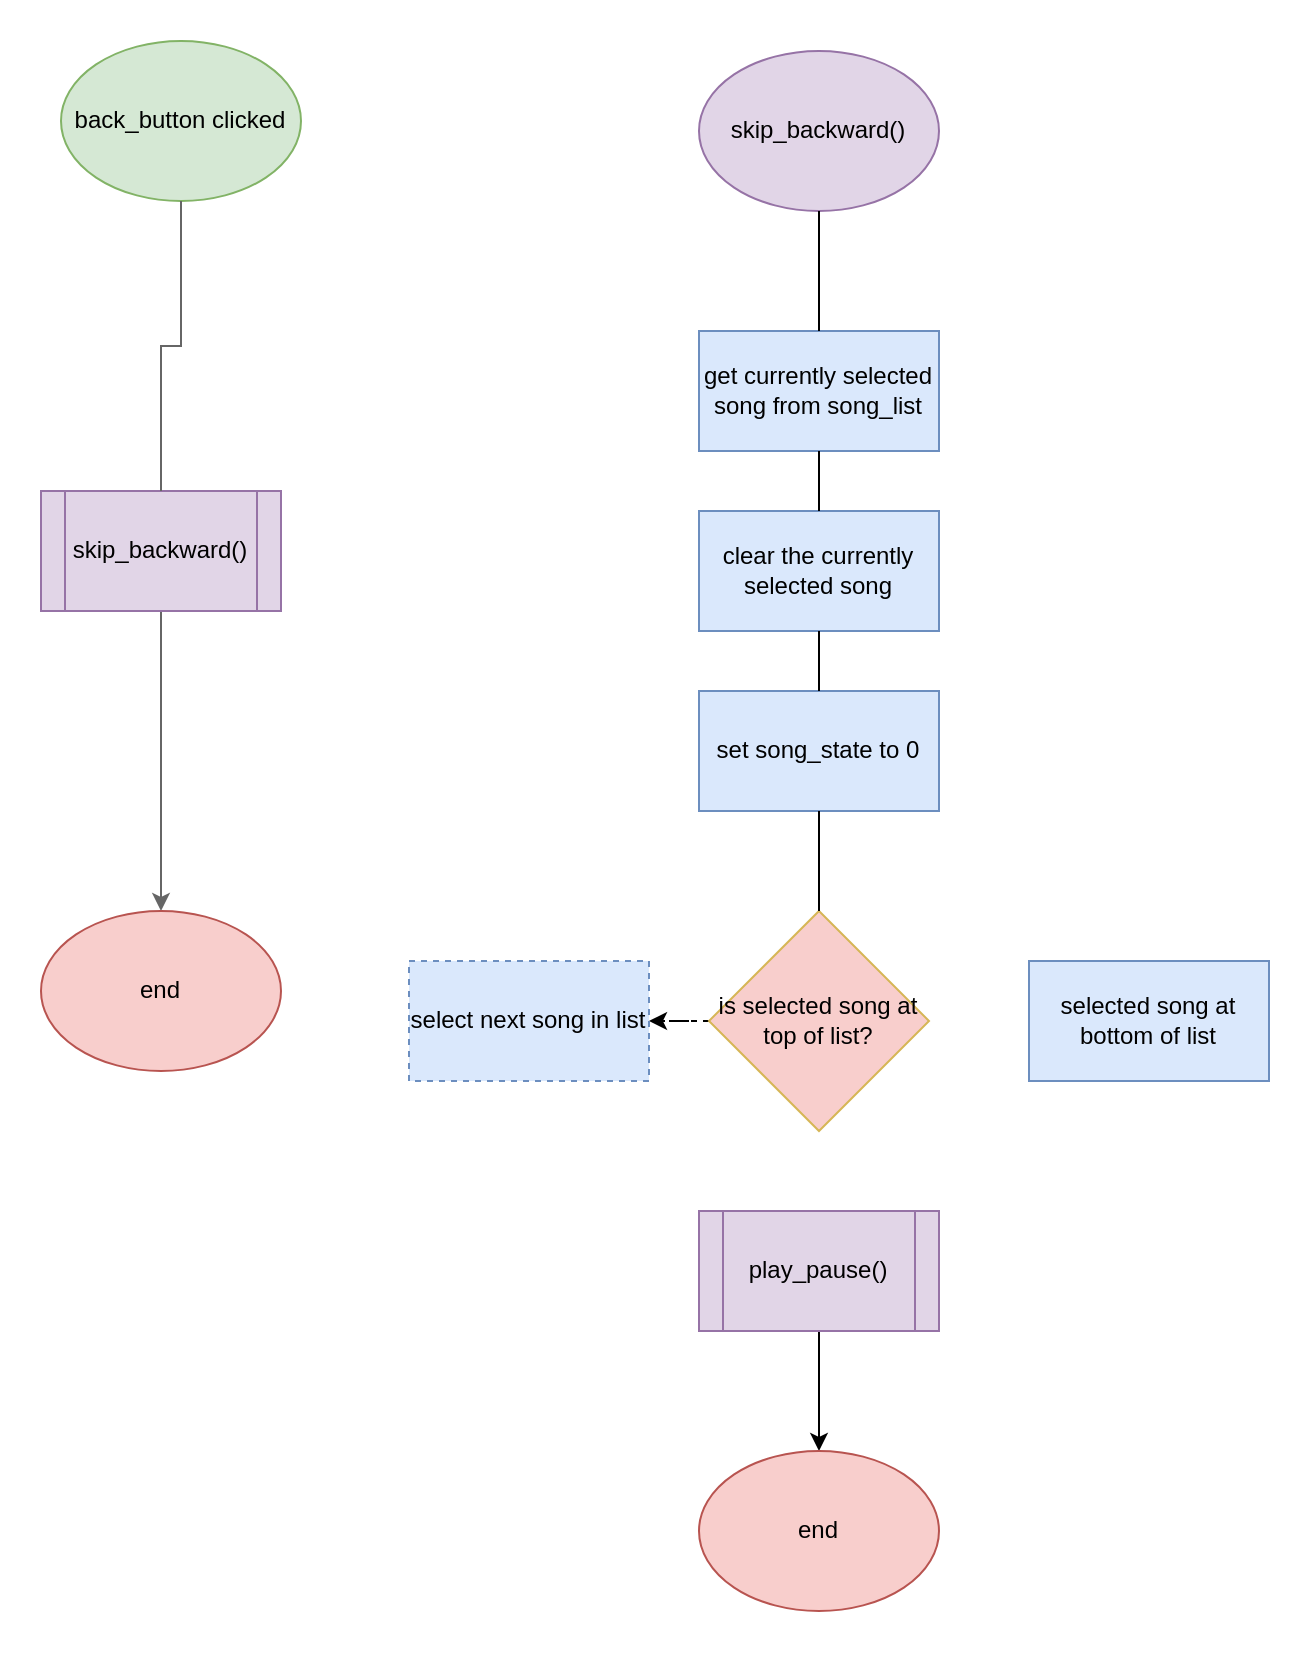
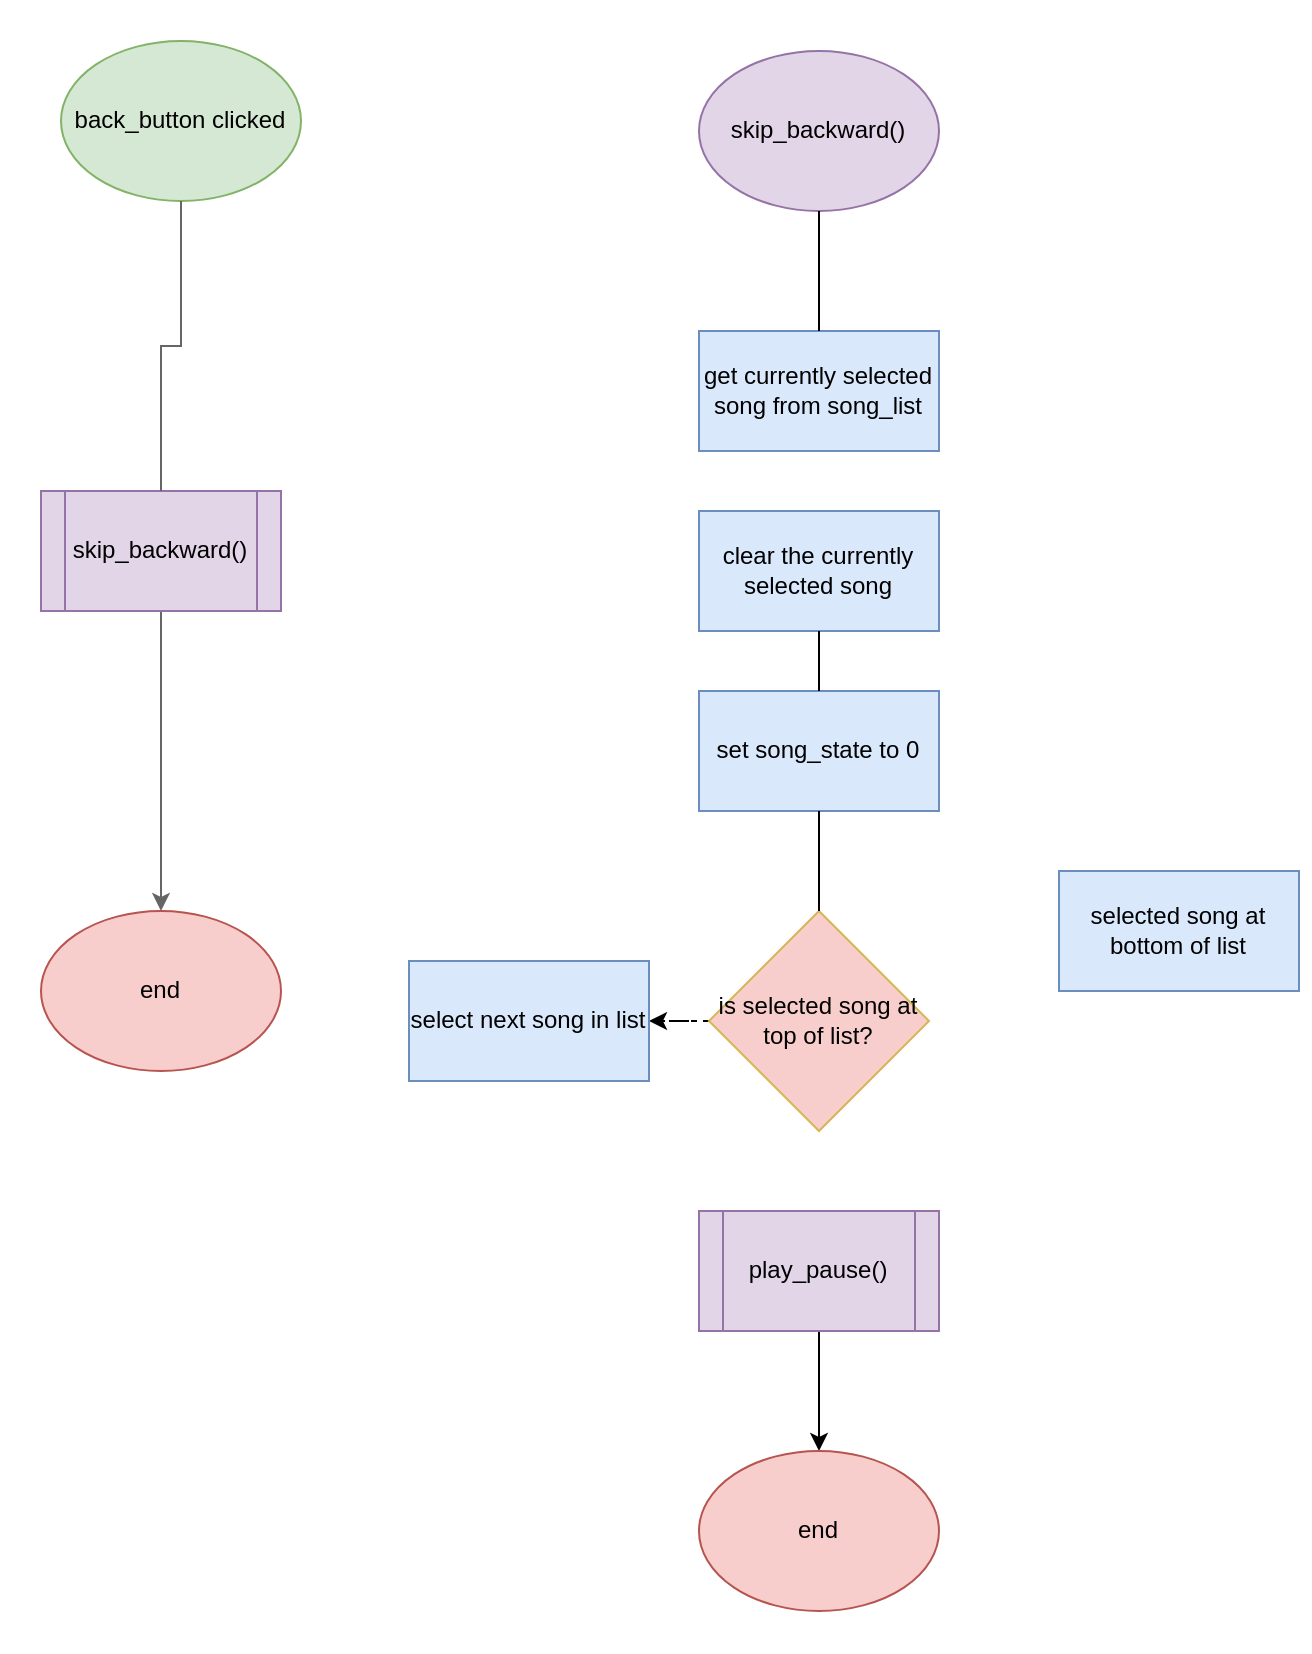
(819, 481) -> none
(529, 1021) -> (529, 1021)
(1149, 1021) -> (1179, 931)
